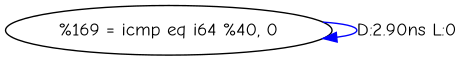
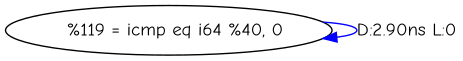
(169, 30) -> (169, 30)
